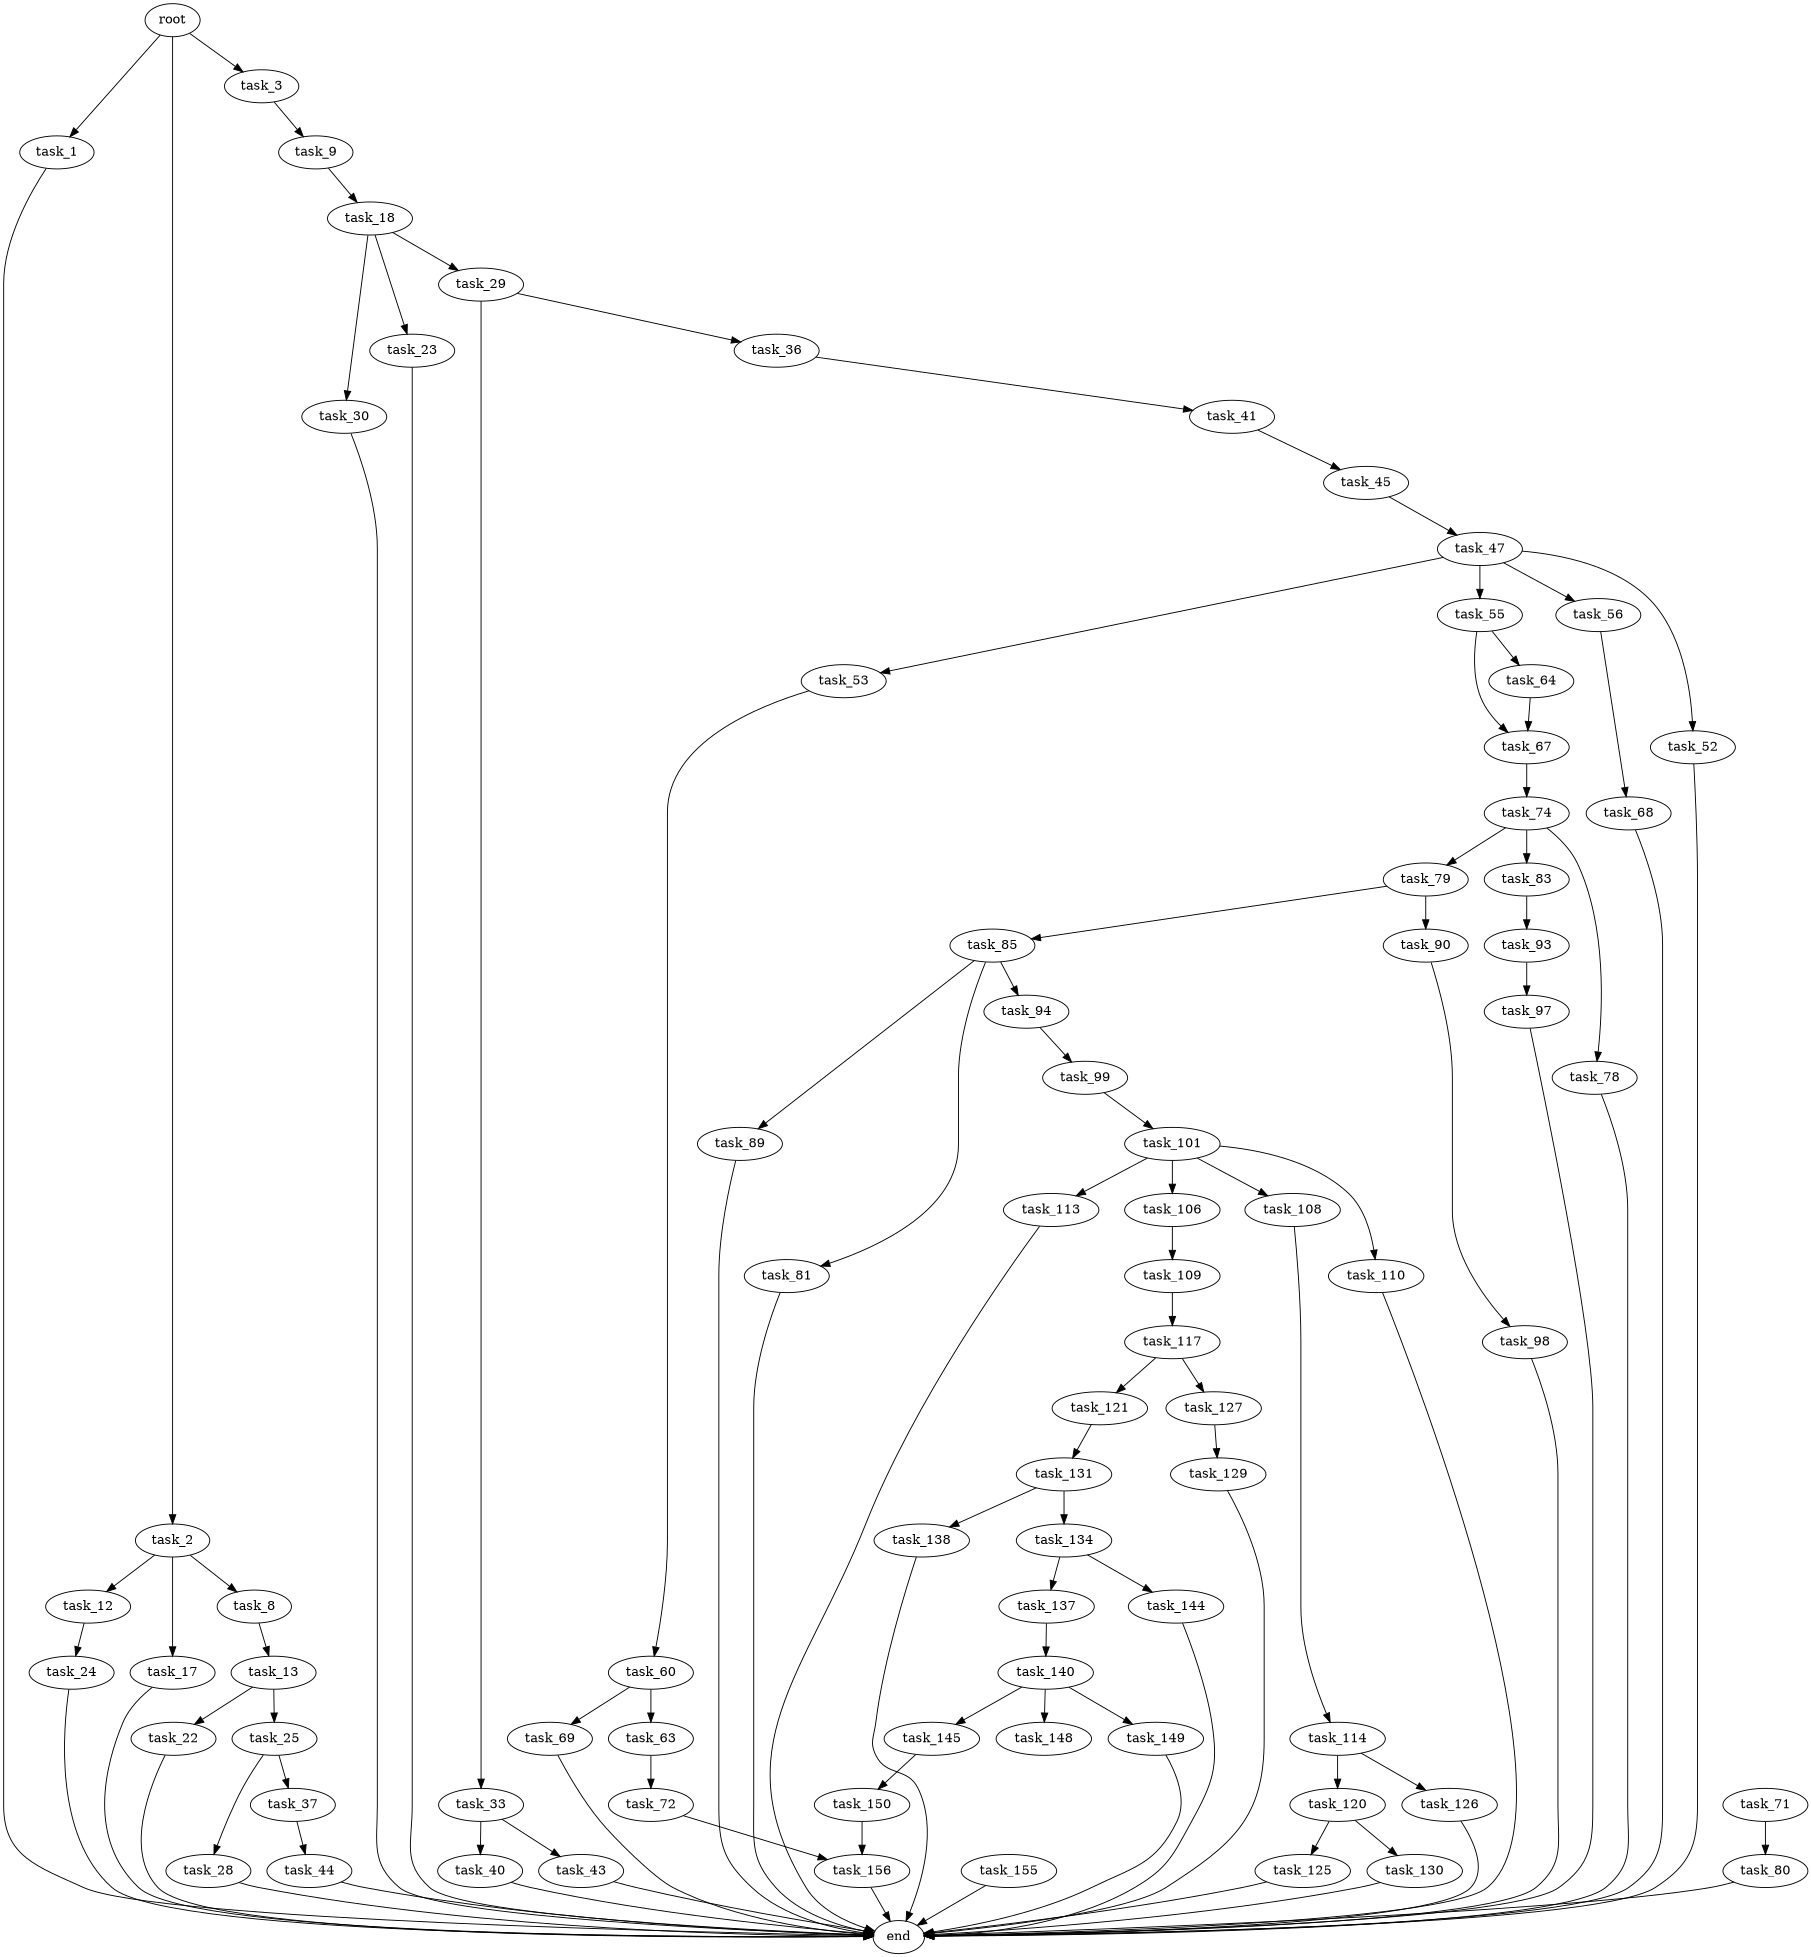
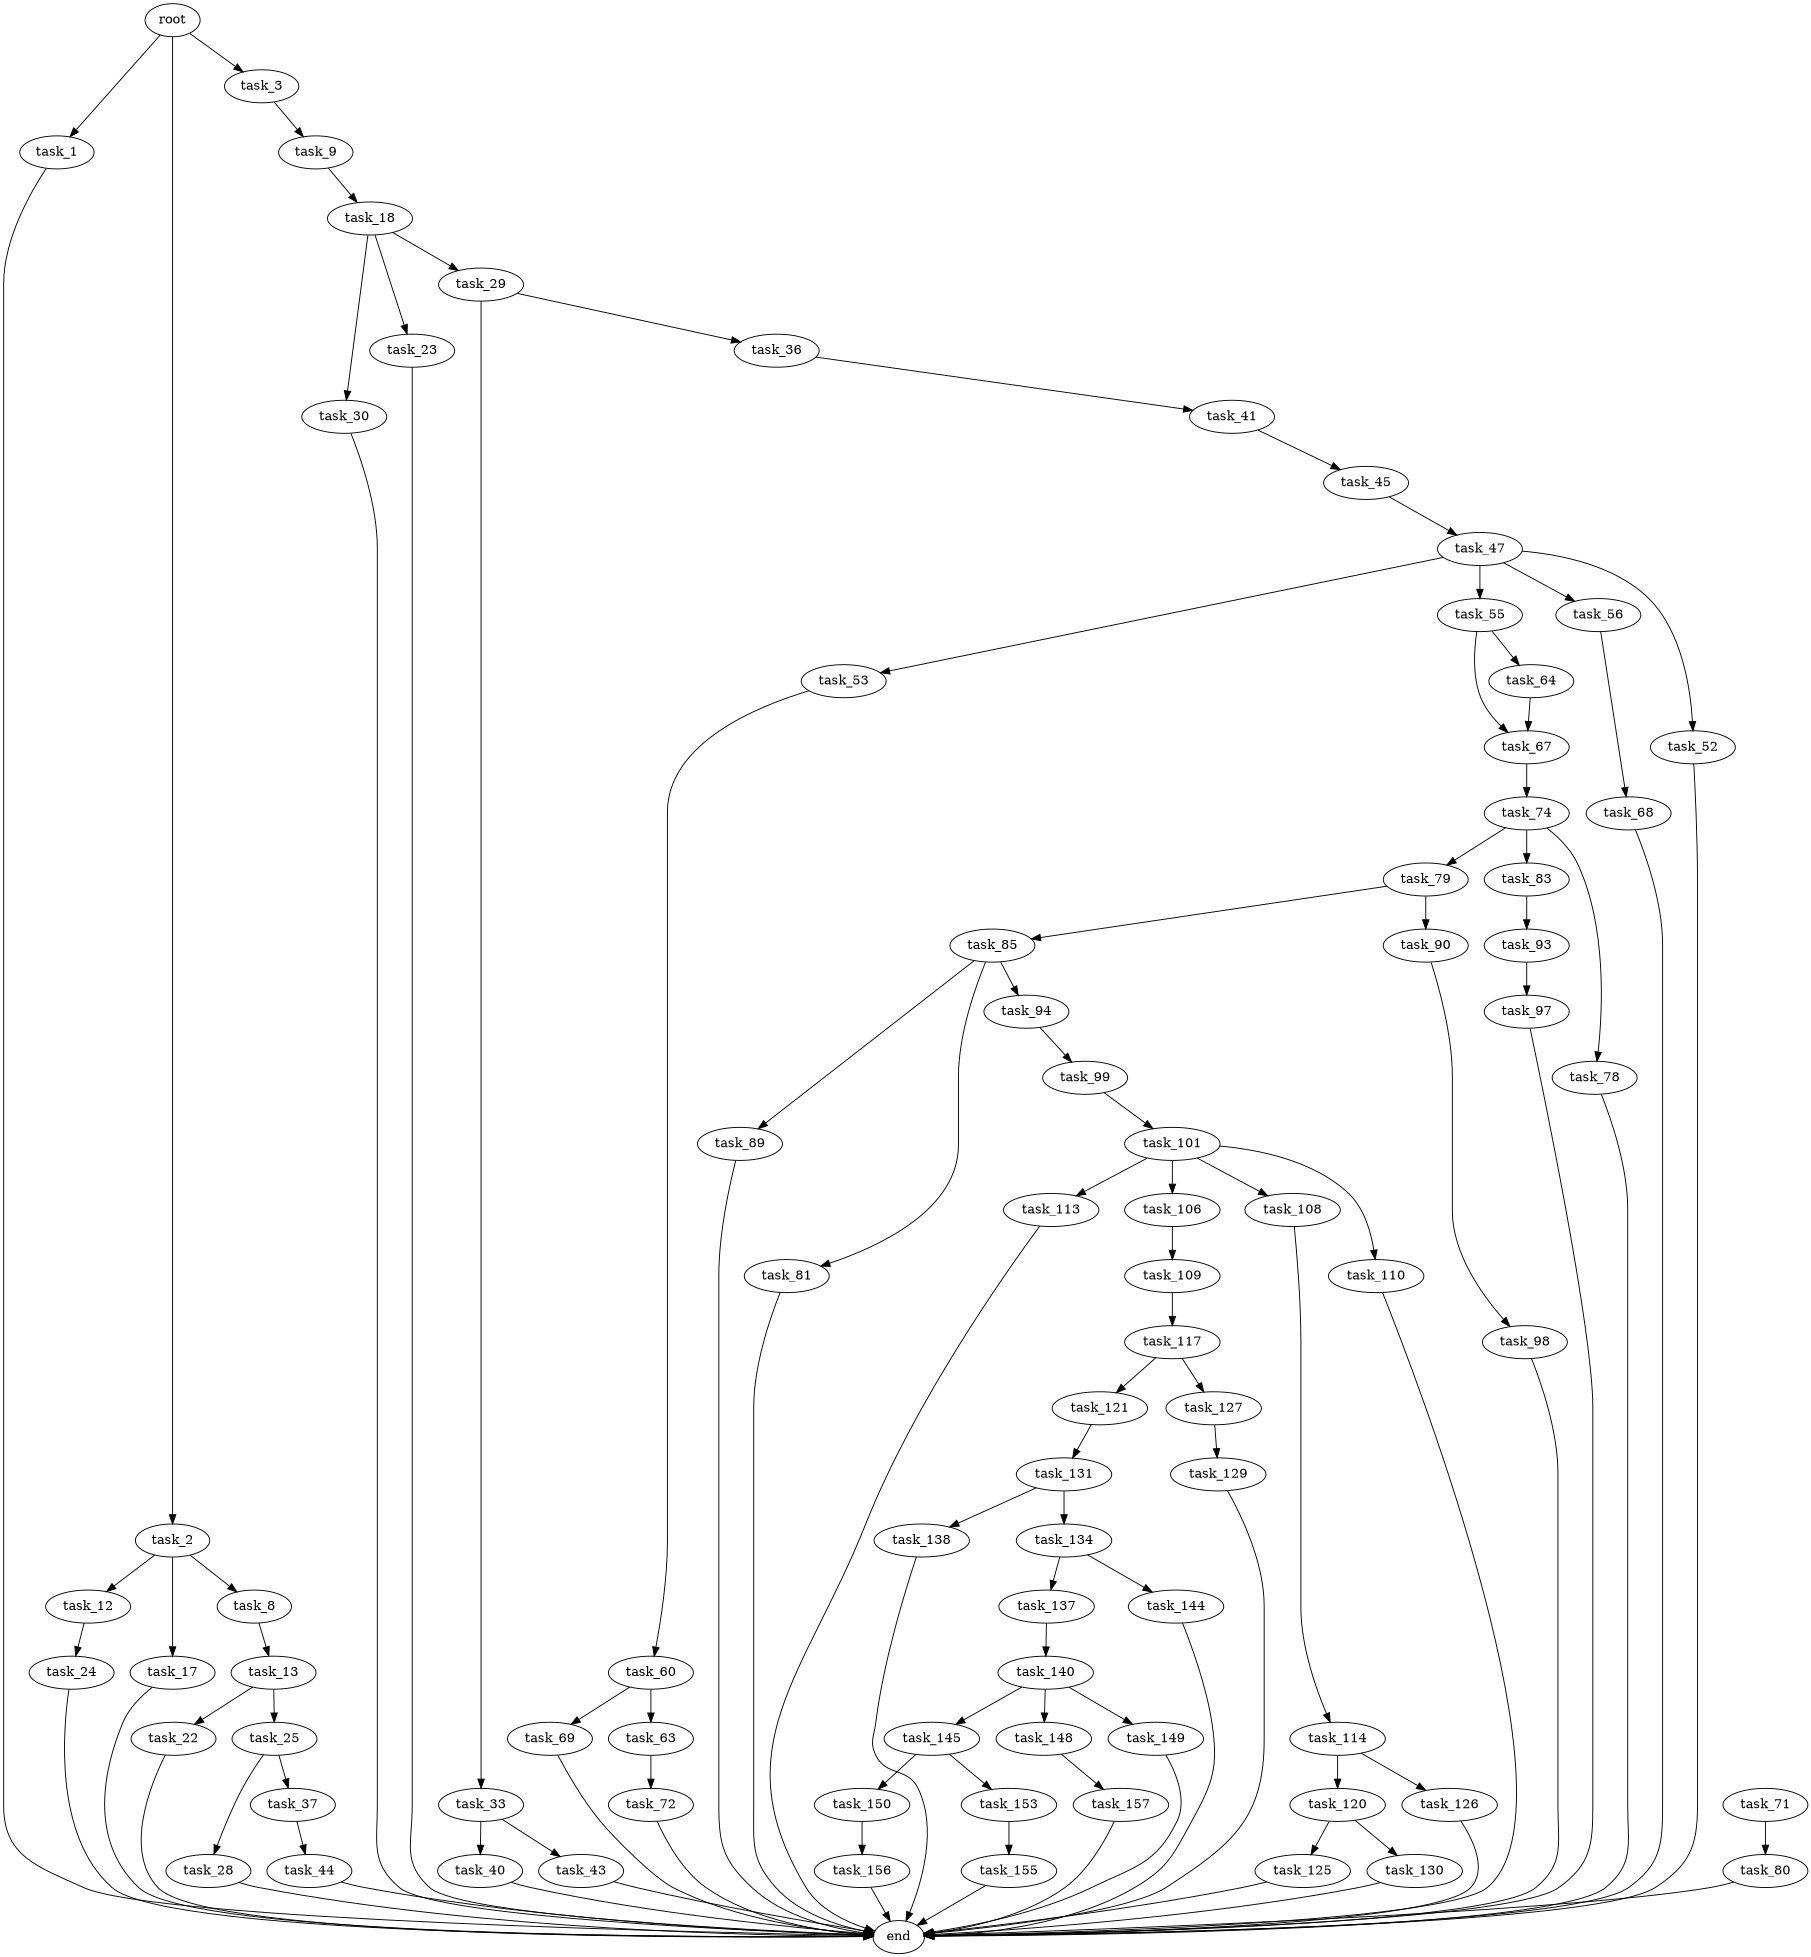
none -> (1009, 1805)
none -> (1121, 1805)
(747, 1835) -> (726, 1899)
